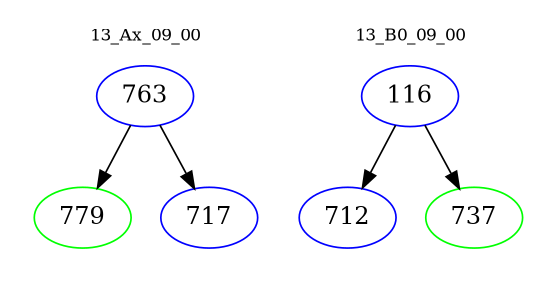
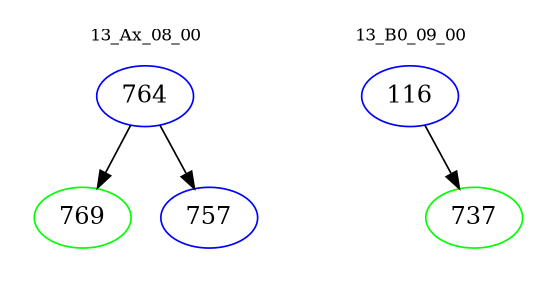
(146, 36) -> (146, 36)
(145, 96) -> (145, 96)
(83, 218) -> (83, 218)
(209, 218) -> (209, 218)
(348, 218) -> none
